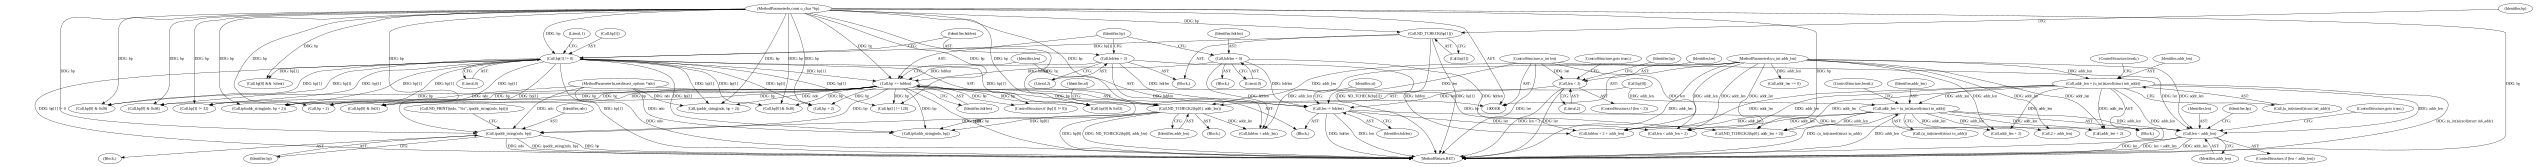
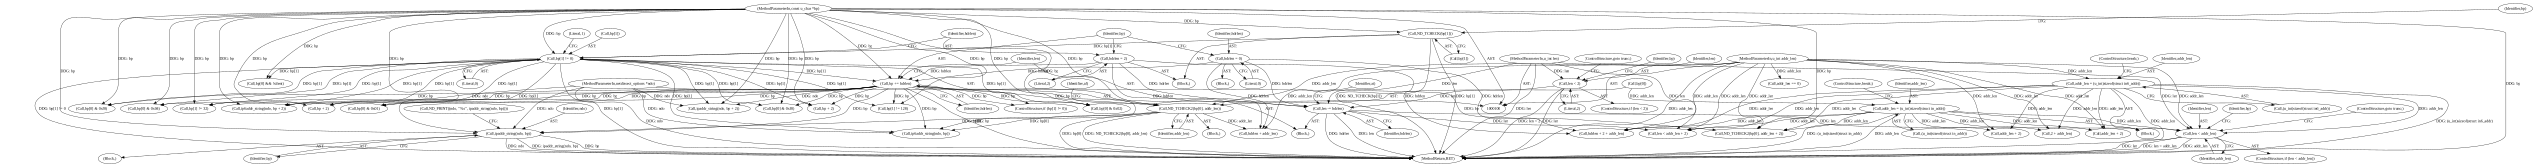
(1534, 59) -> (1534, 59)
(1987, 89) -> (2073, 104)
